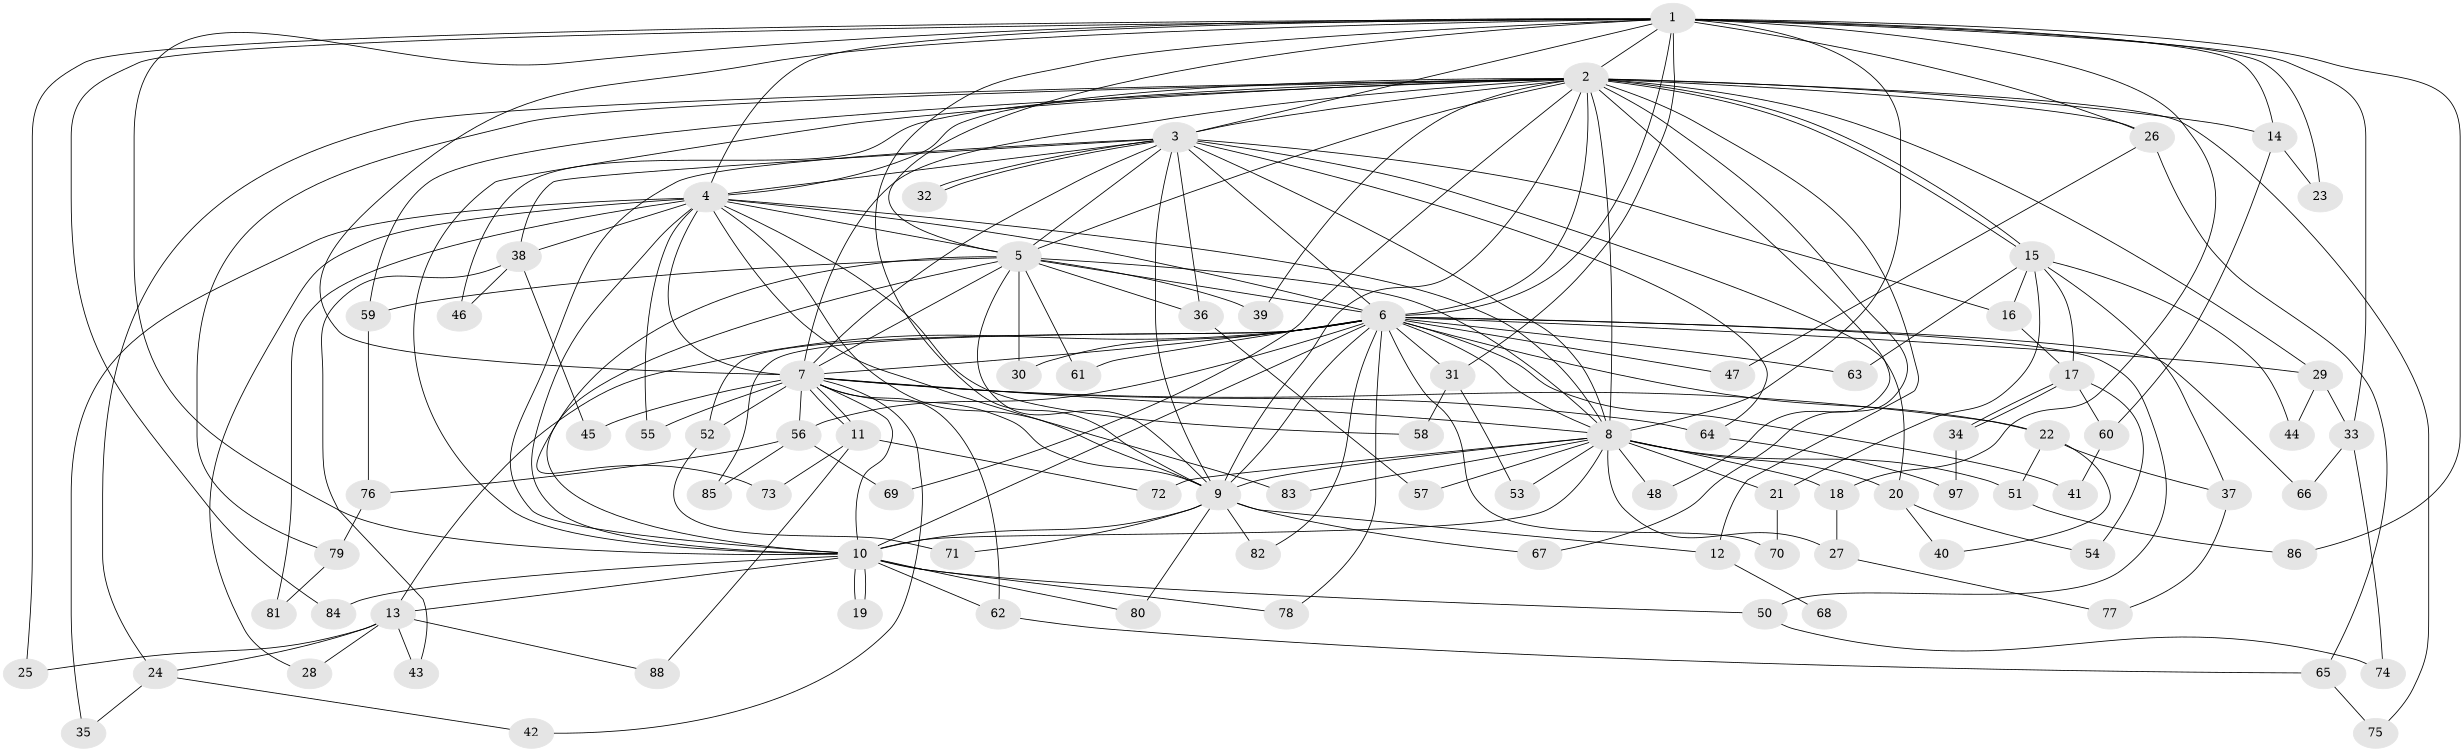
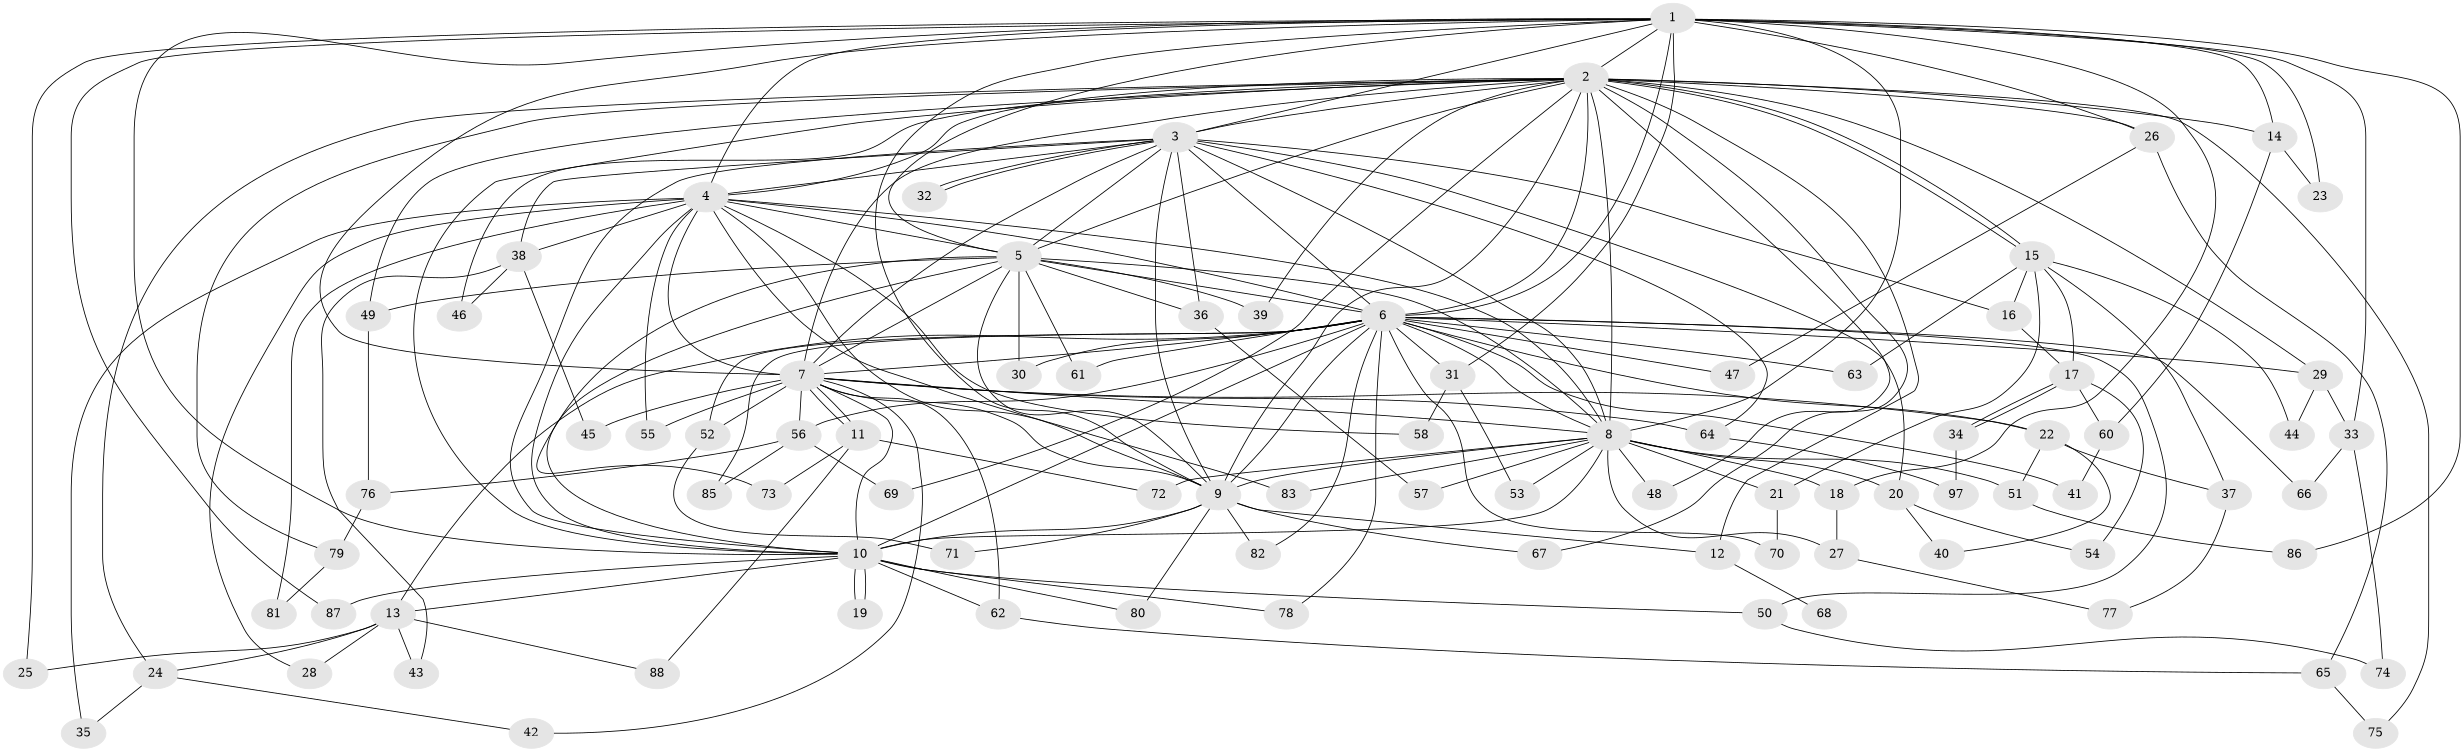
(368, 316) -> (368, 316)
(334, 614) -> (334, 614)
